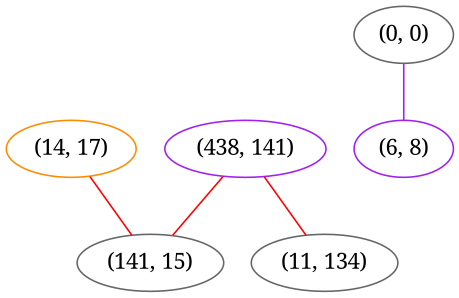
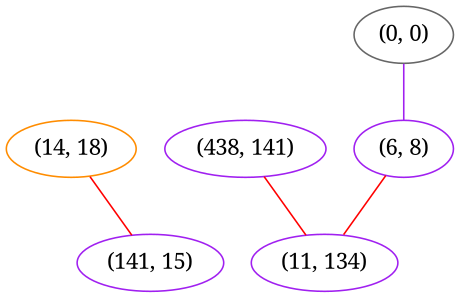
(71, 149) -> (71, 149)
none -> (365, 205)
(198, 206) -> none
(150, 263) -> (150, 263)
(325, 263) -> (325, 263)
